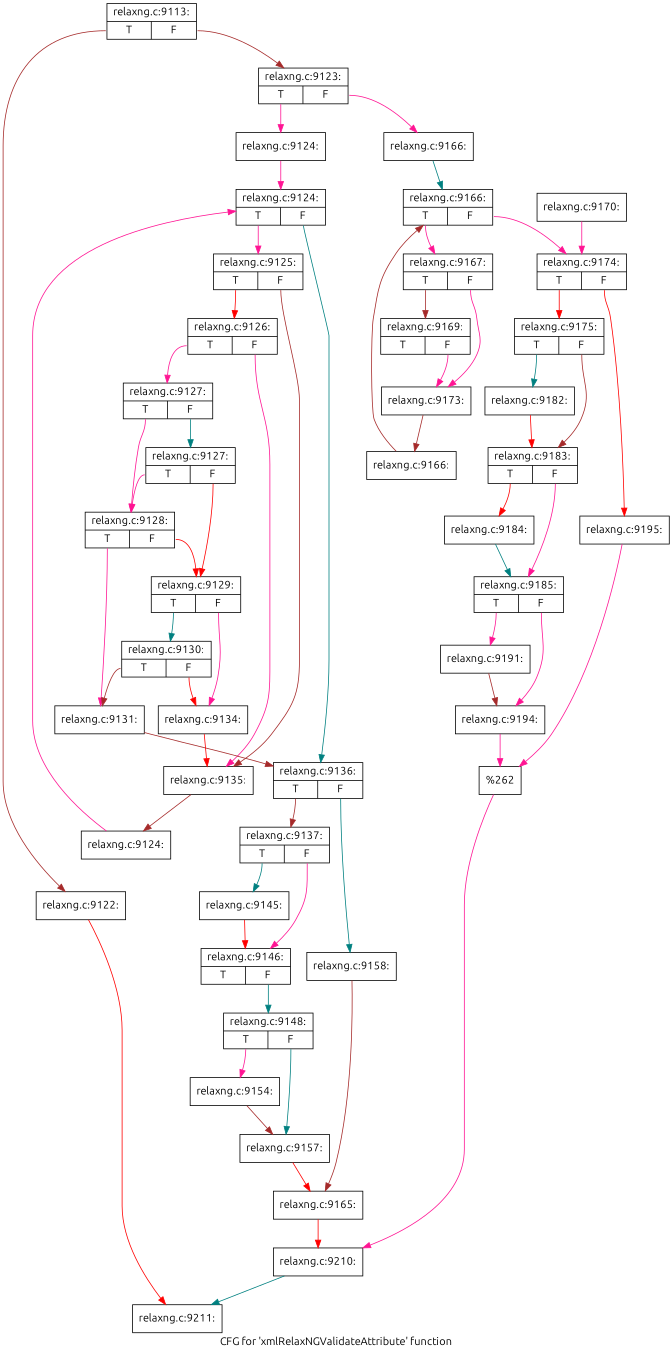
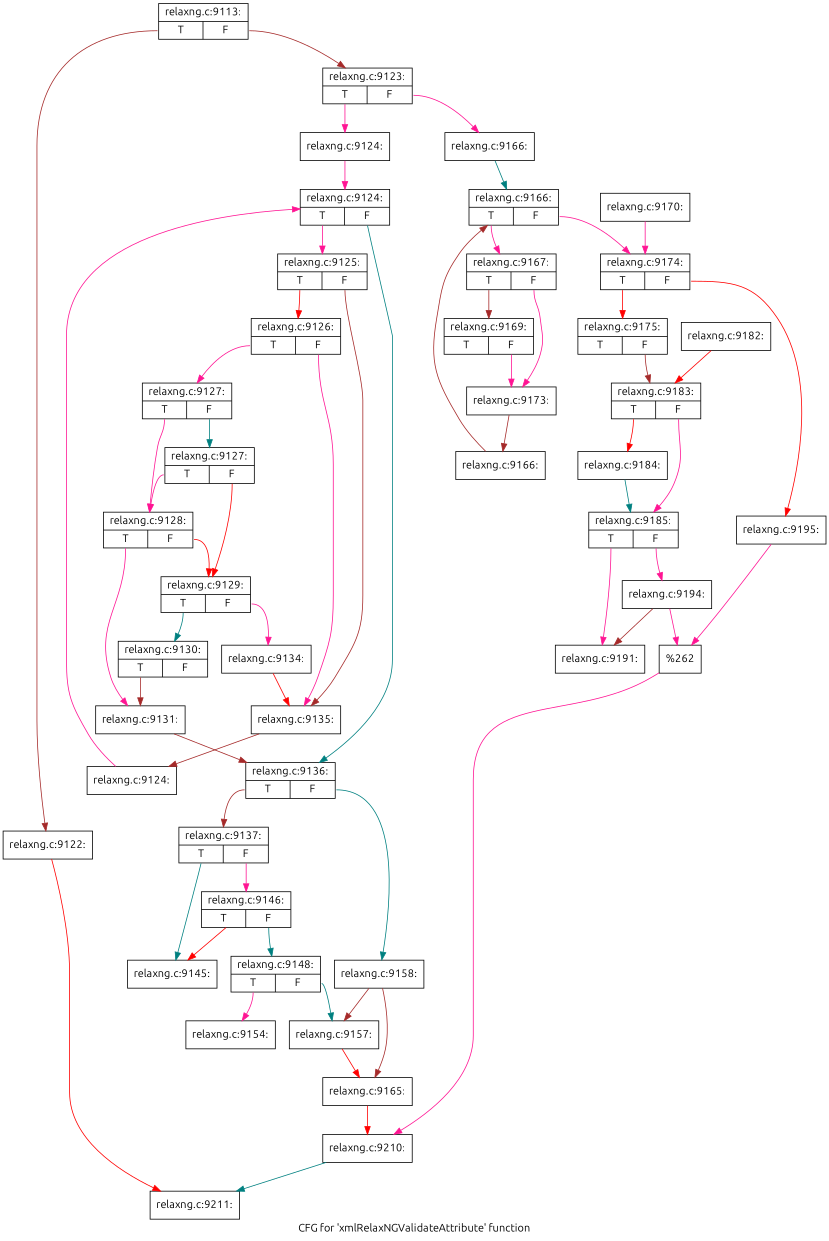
(536, 367) -> none
(492, 686) -> (636, 624)
(190, 688) -> none
(245, 930) -> (210, 941)
(257, 1117) -> (359, 1001)
